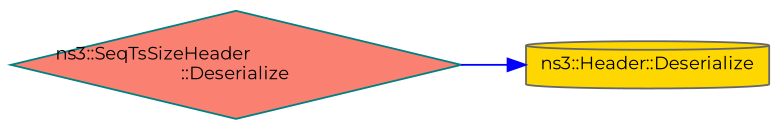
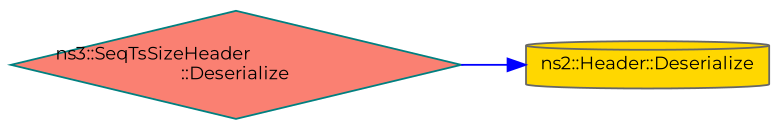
(648, 65) -> (648, 65)
